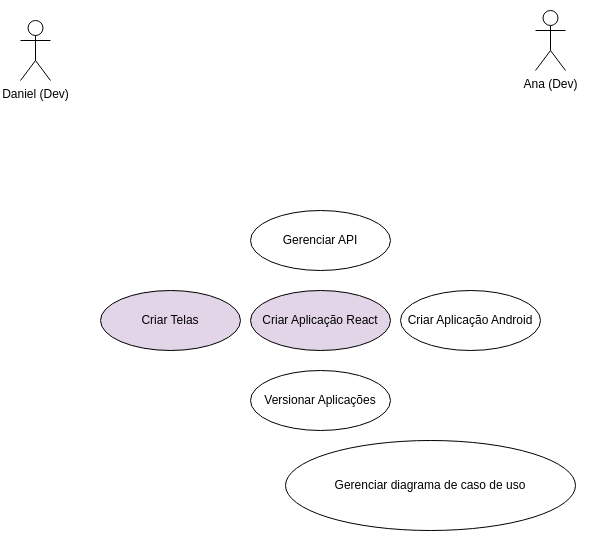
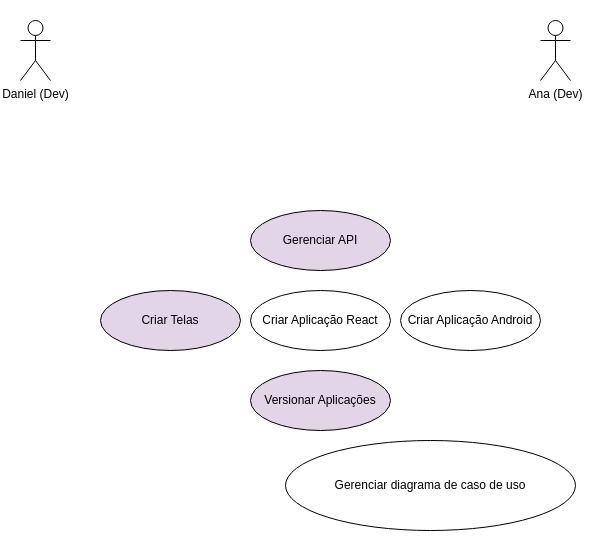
(551, 41) -> (556, 51)
(321, 241) -> (321, 241)
(321, 321) -> (321, 321)
(321, 401) -> (321, 401)
